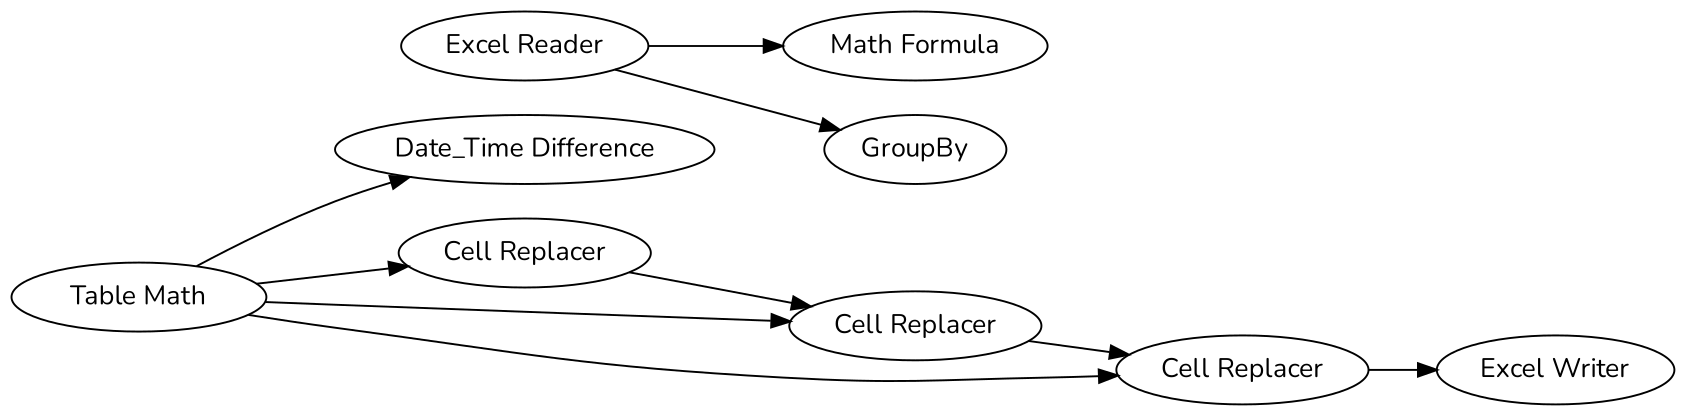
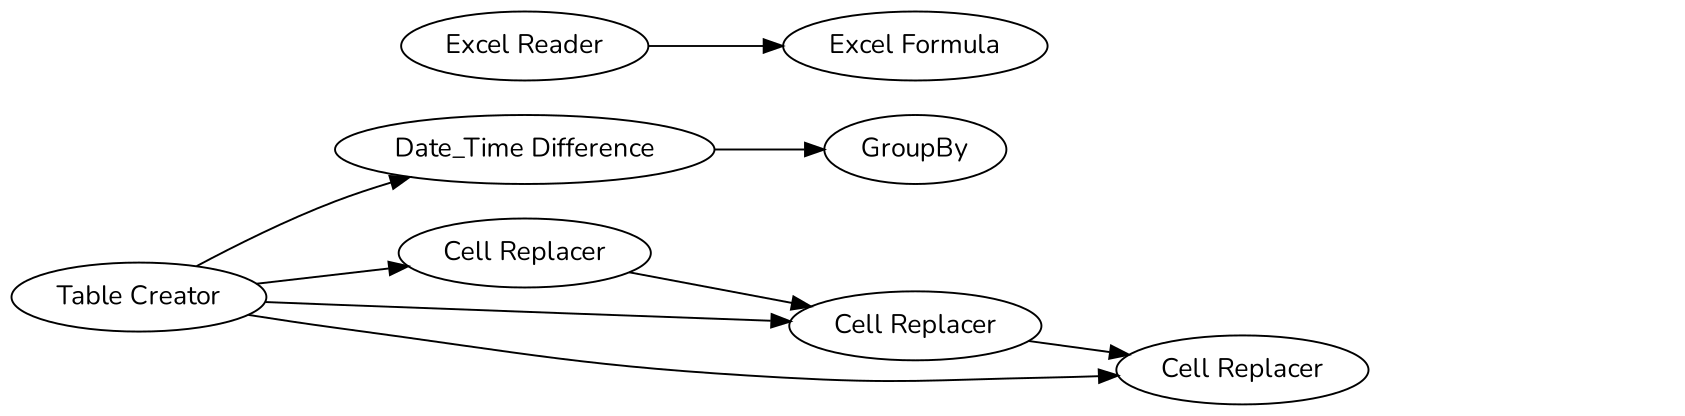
(915, 46) -> (915, 46)
(718, 97) -> (759, 150)
(139, 297) -> (139, 297)
(1556, 370) -> none
